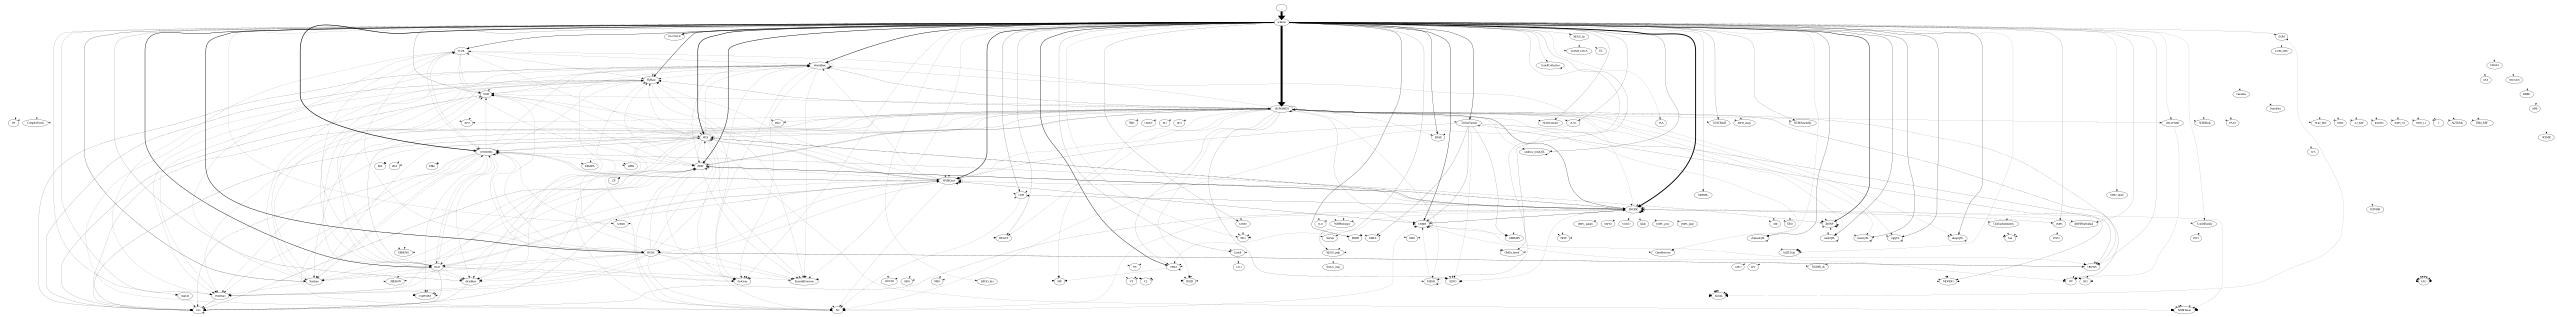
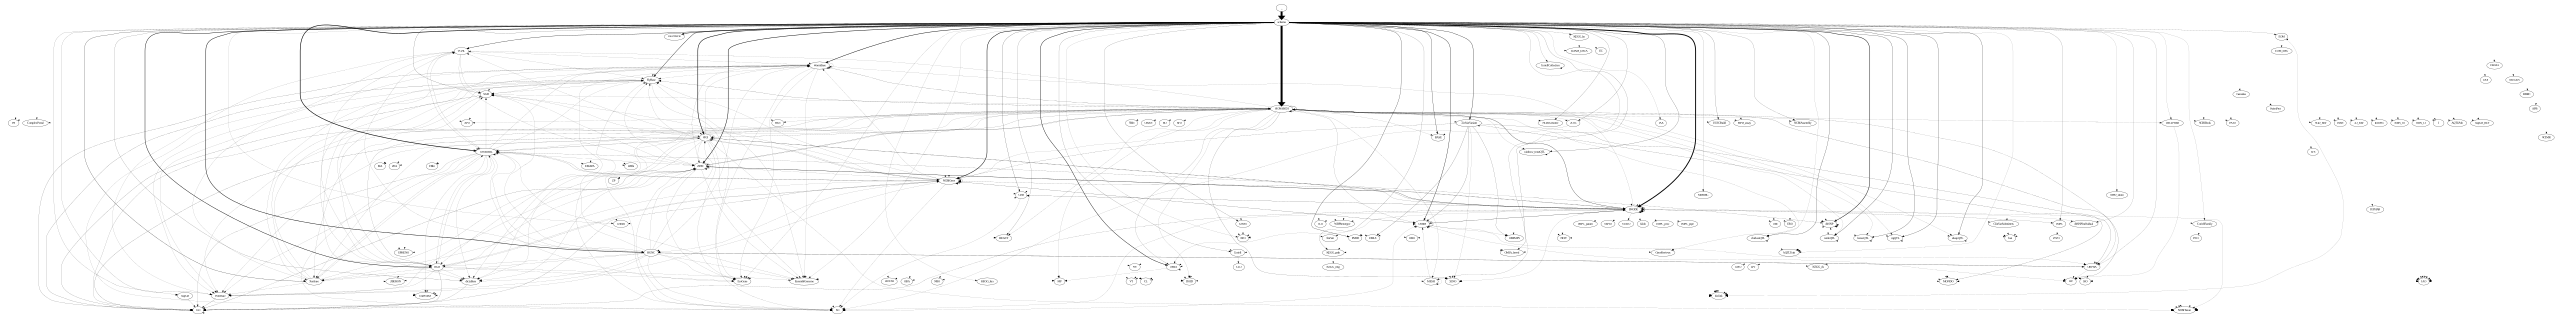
(2482, 123) -> (2482, 123)
(1818, 267) -> (1818, 267)
